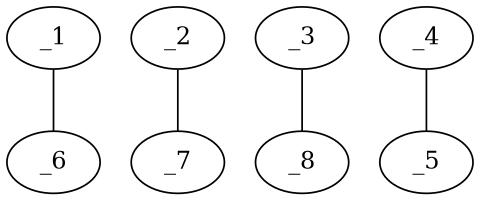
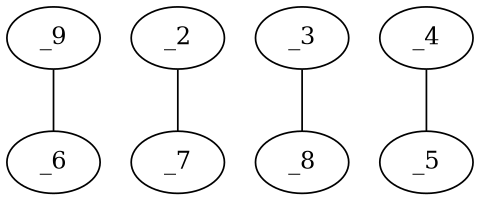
(54, 38) -> (54, 38)
